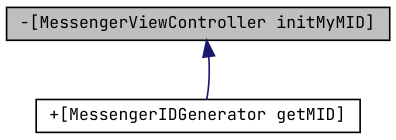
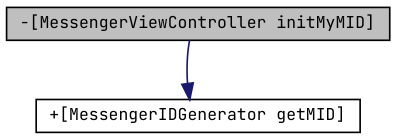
(209, 78) -> (187, 62)
